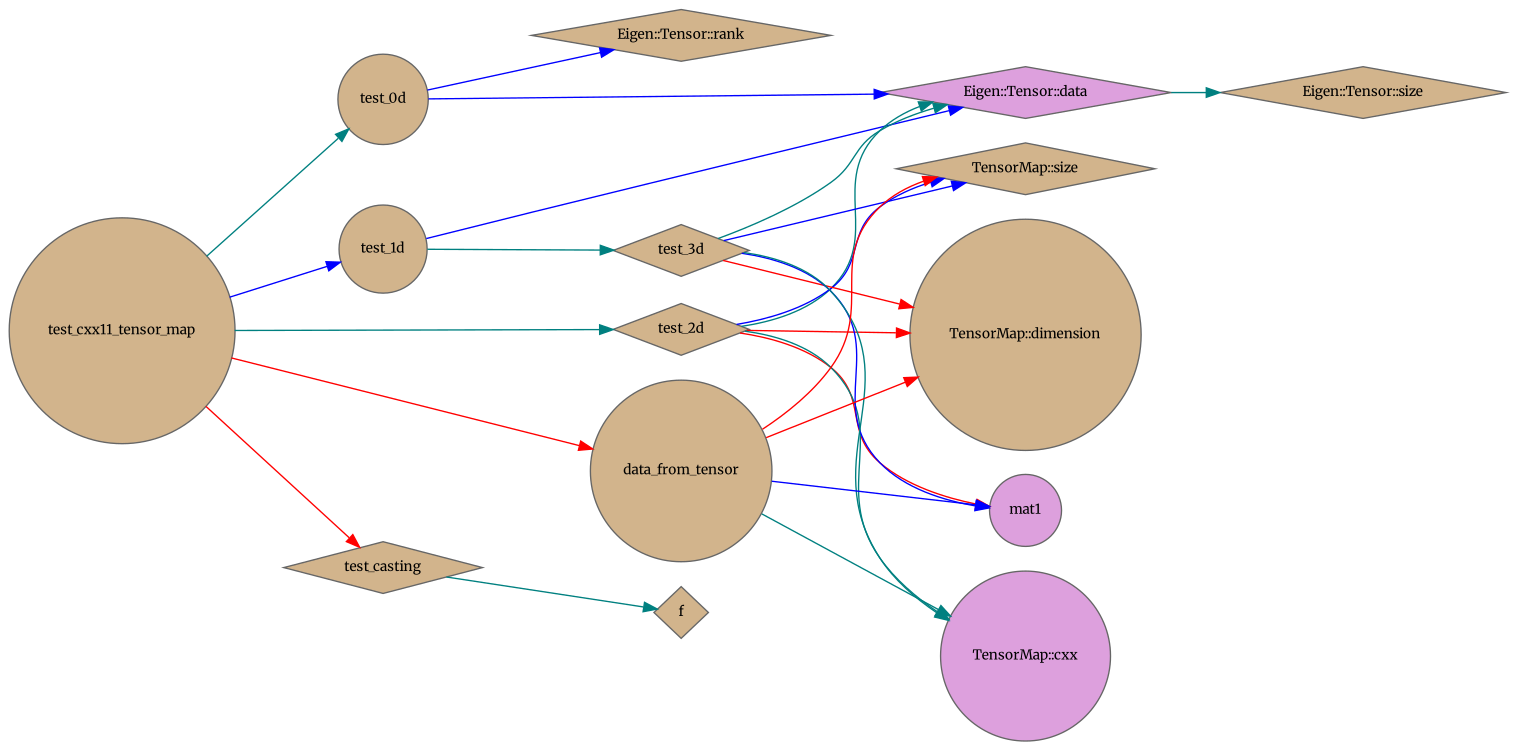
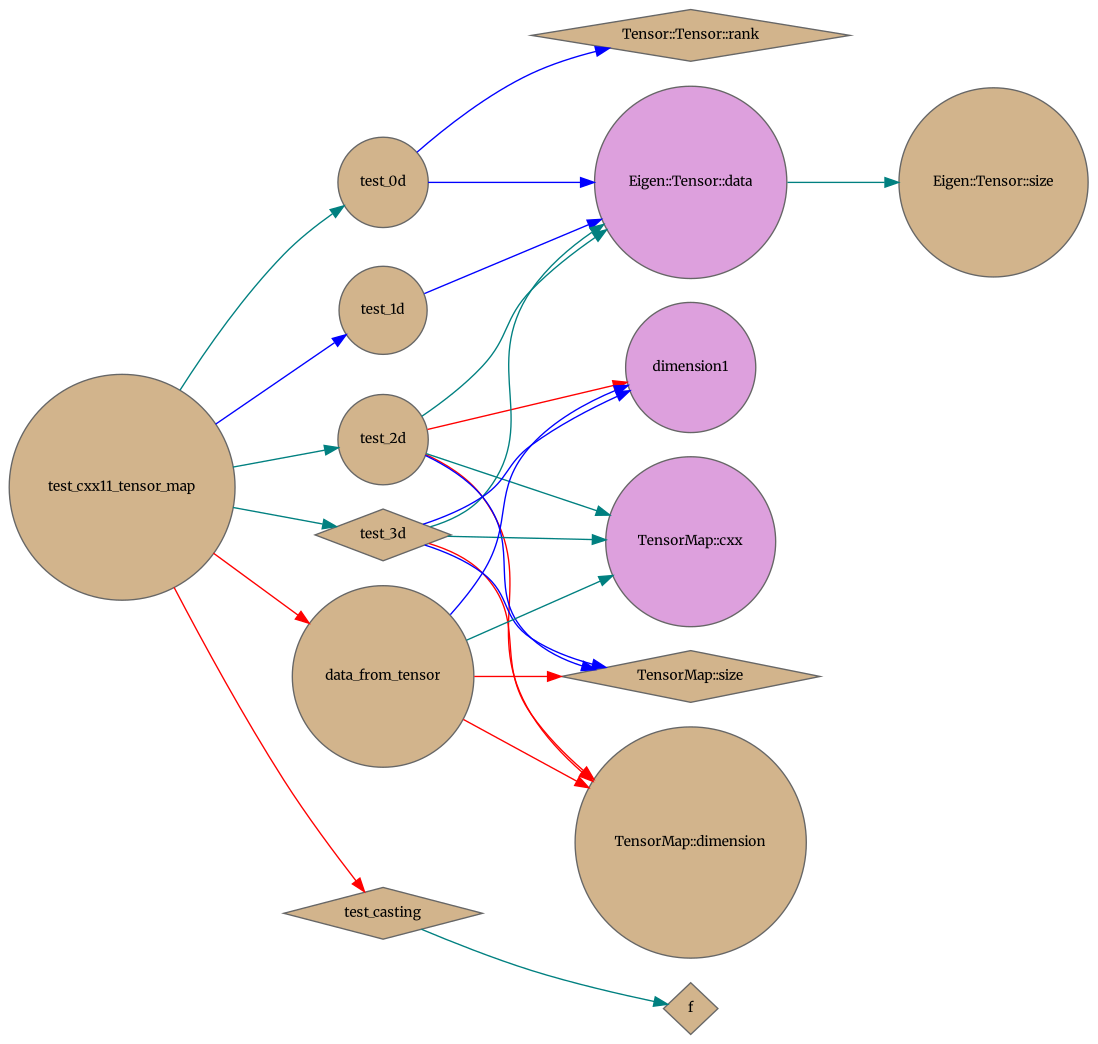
(681, 35) -> (691, 35)
(1026, 93) -> (691, 182)
(1363, 93) -> (994, 182)
(514, 250) -> (278, 516)
(681, 329) -> (383, 440)
(1026, 510) -> (691, 368)
